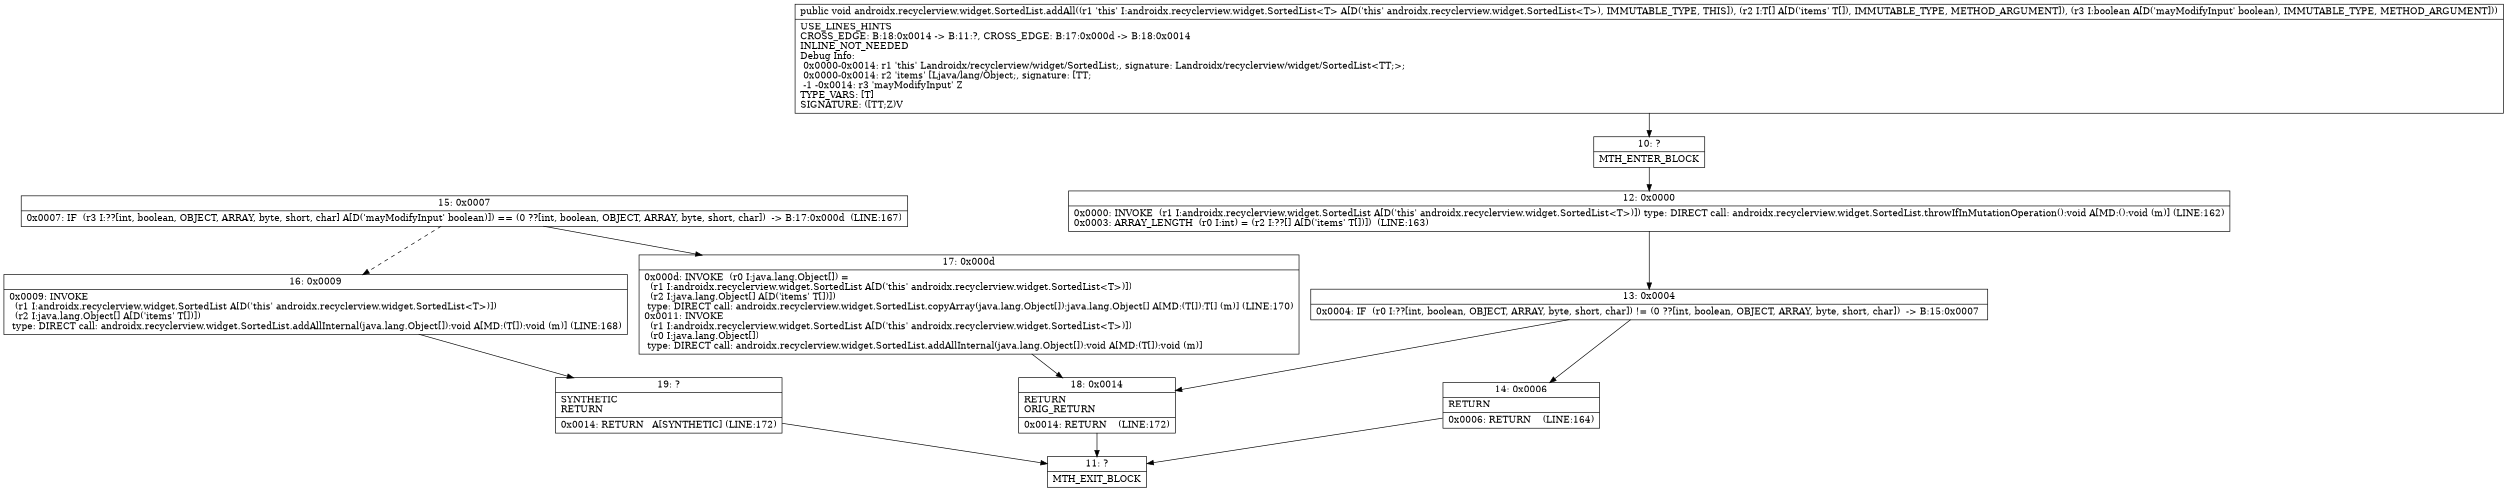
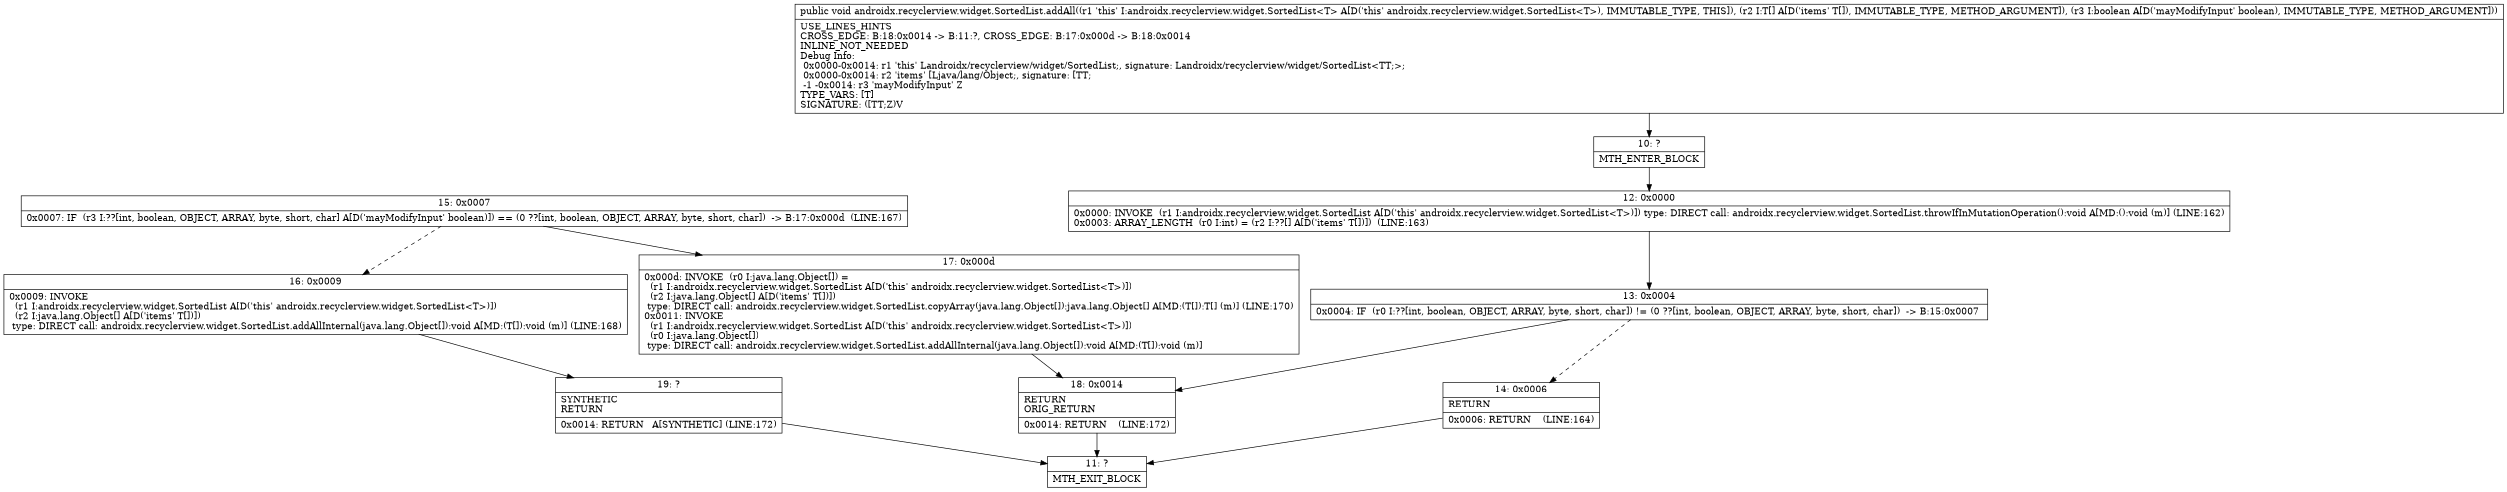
(1593, 349) -> (1593, 349)
